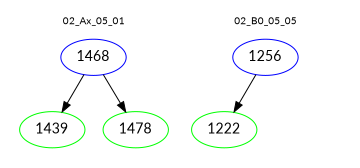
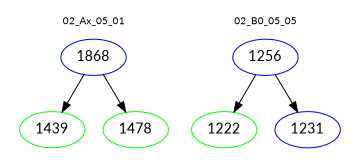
(94, 57) -> (94, 57)
none -> (308, 130)
